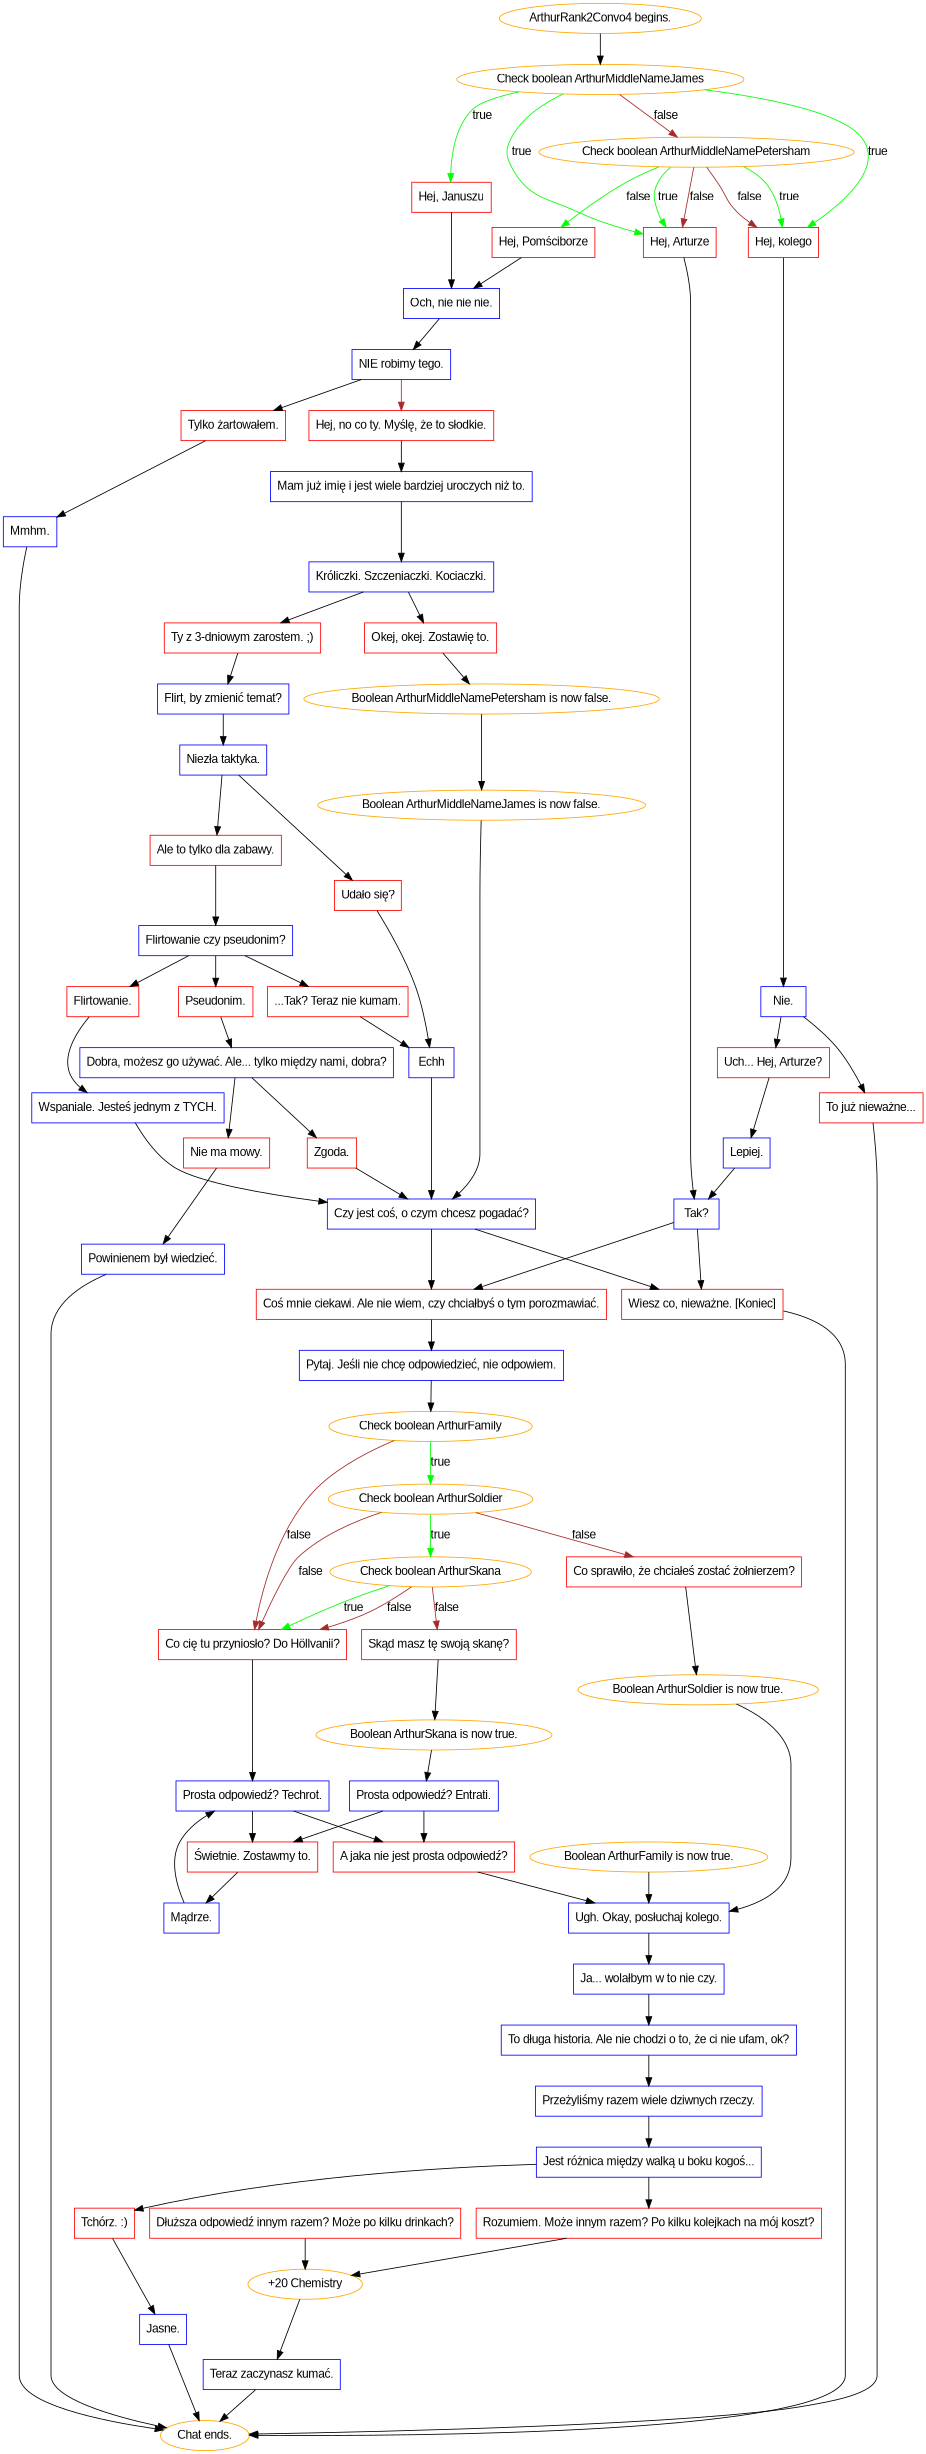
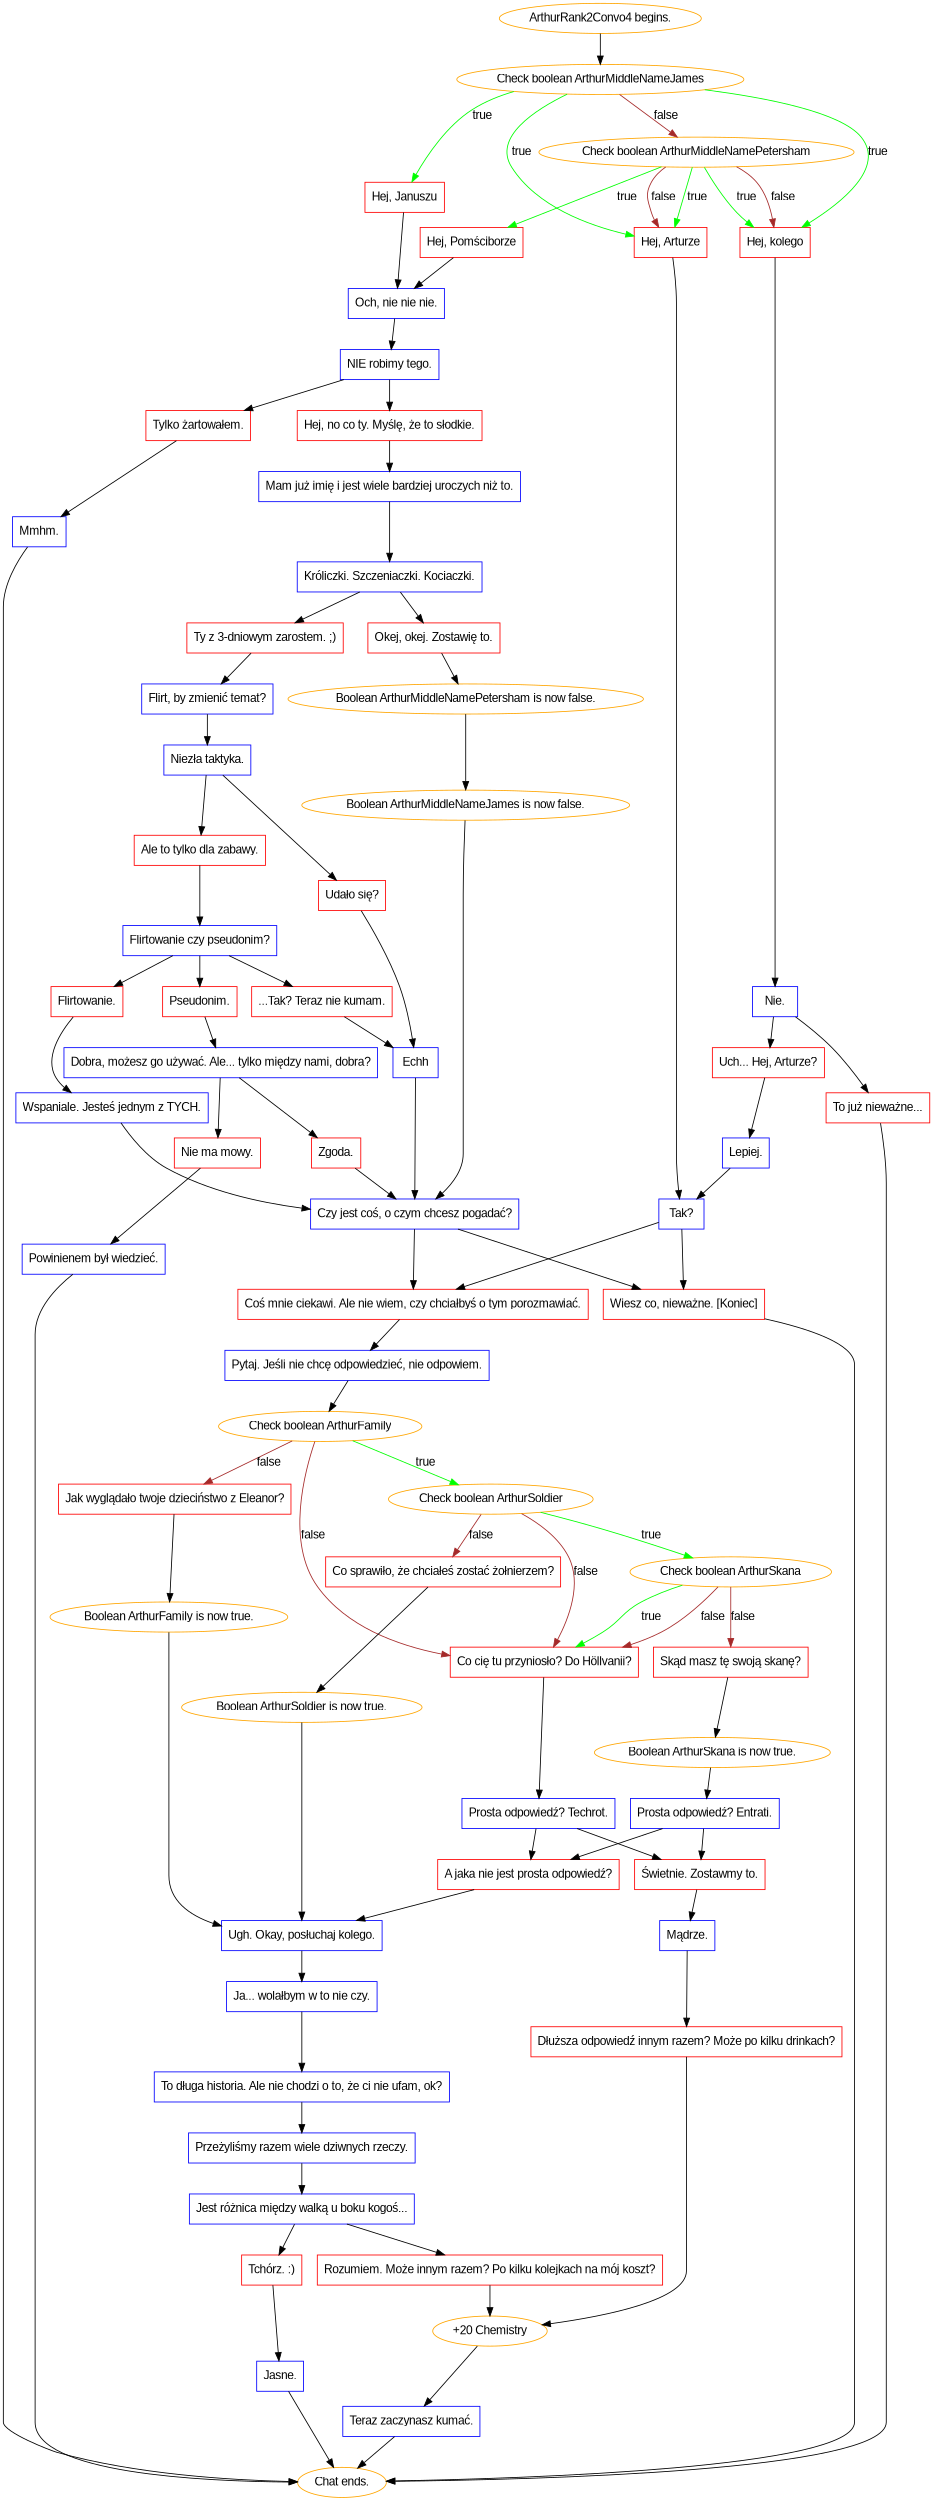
(638, 197) -> (627, 197)
(401, 391) -> (390, 391)
none -> (175, 1499)
(176, 1854) -> (687, 1984)
